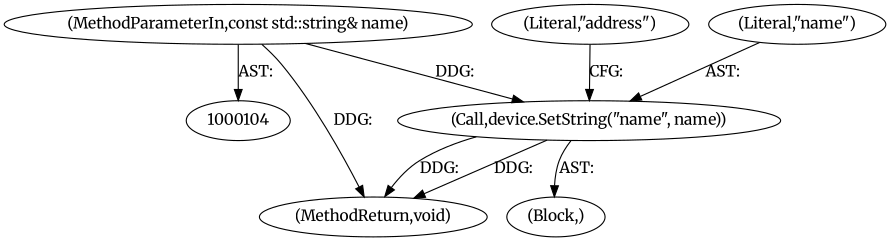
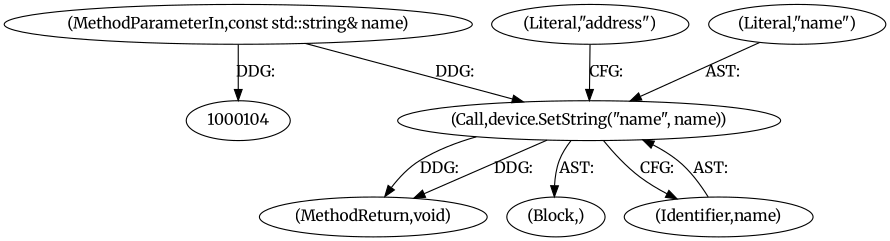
(258, 73) -> (258, 73)
(316, 112) -> none
none -> (719, 217)
